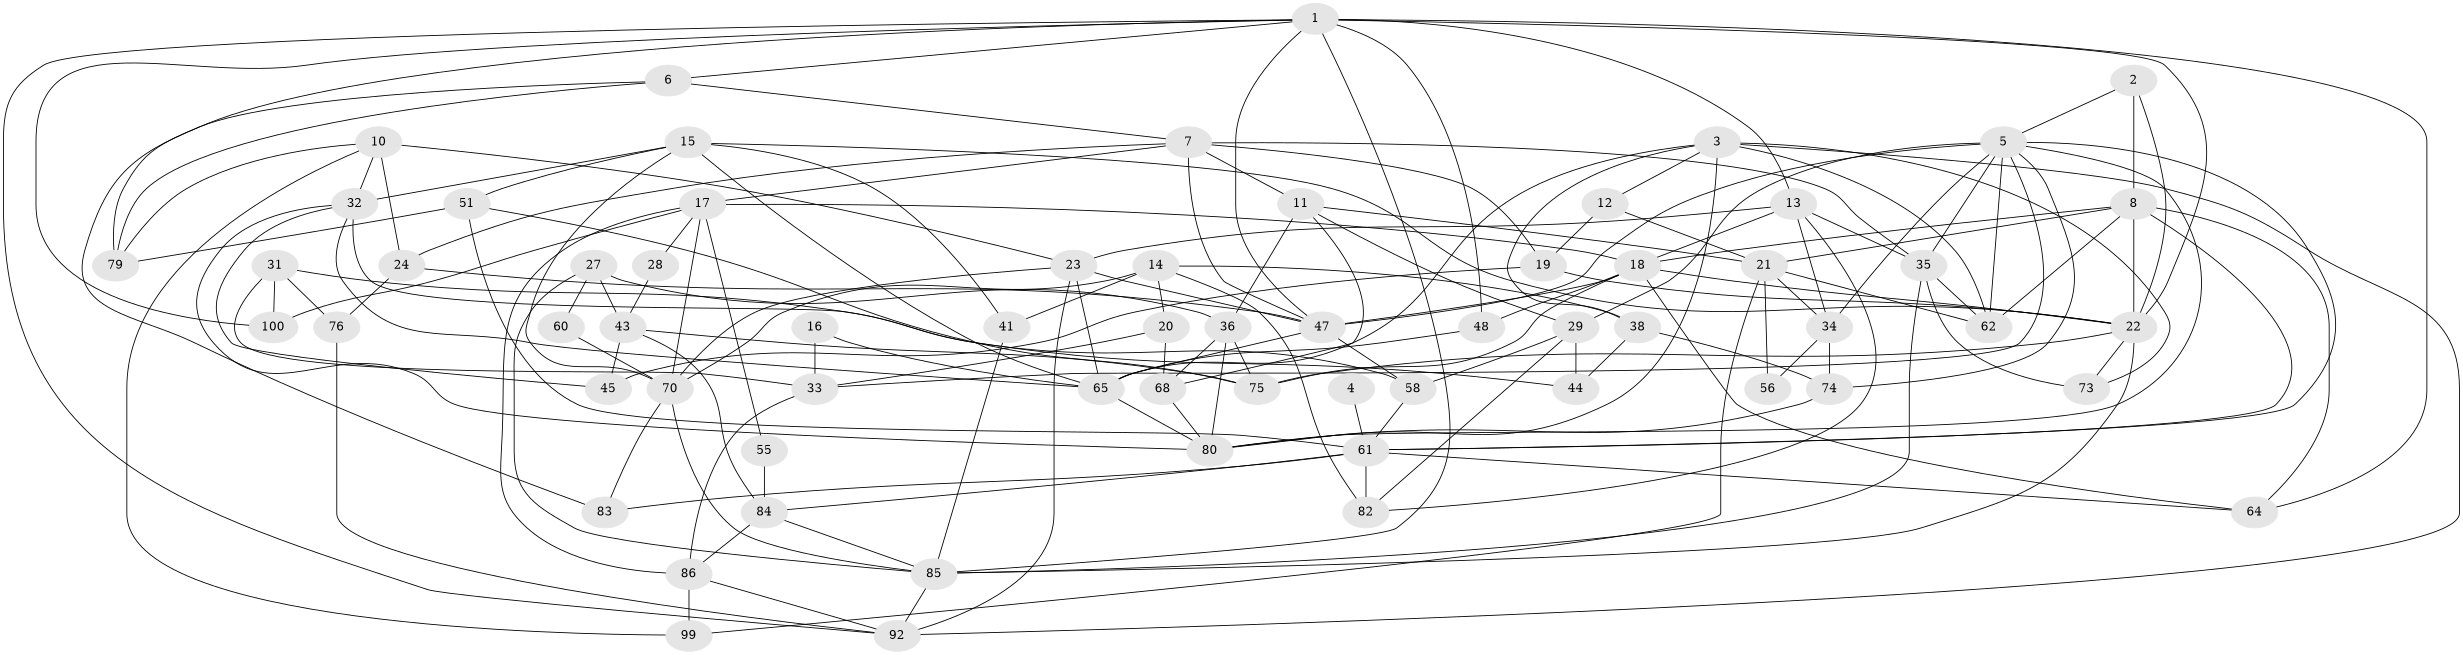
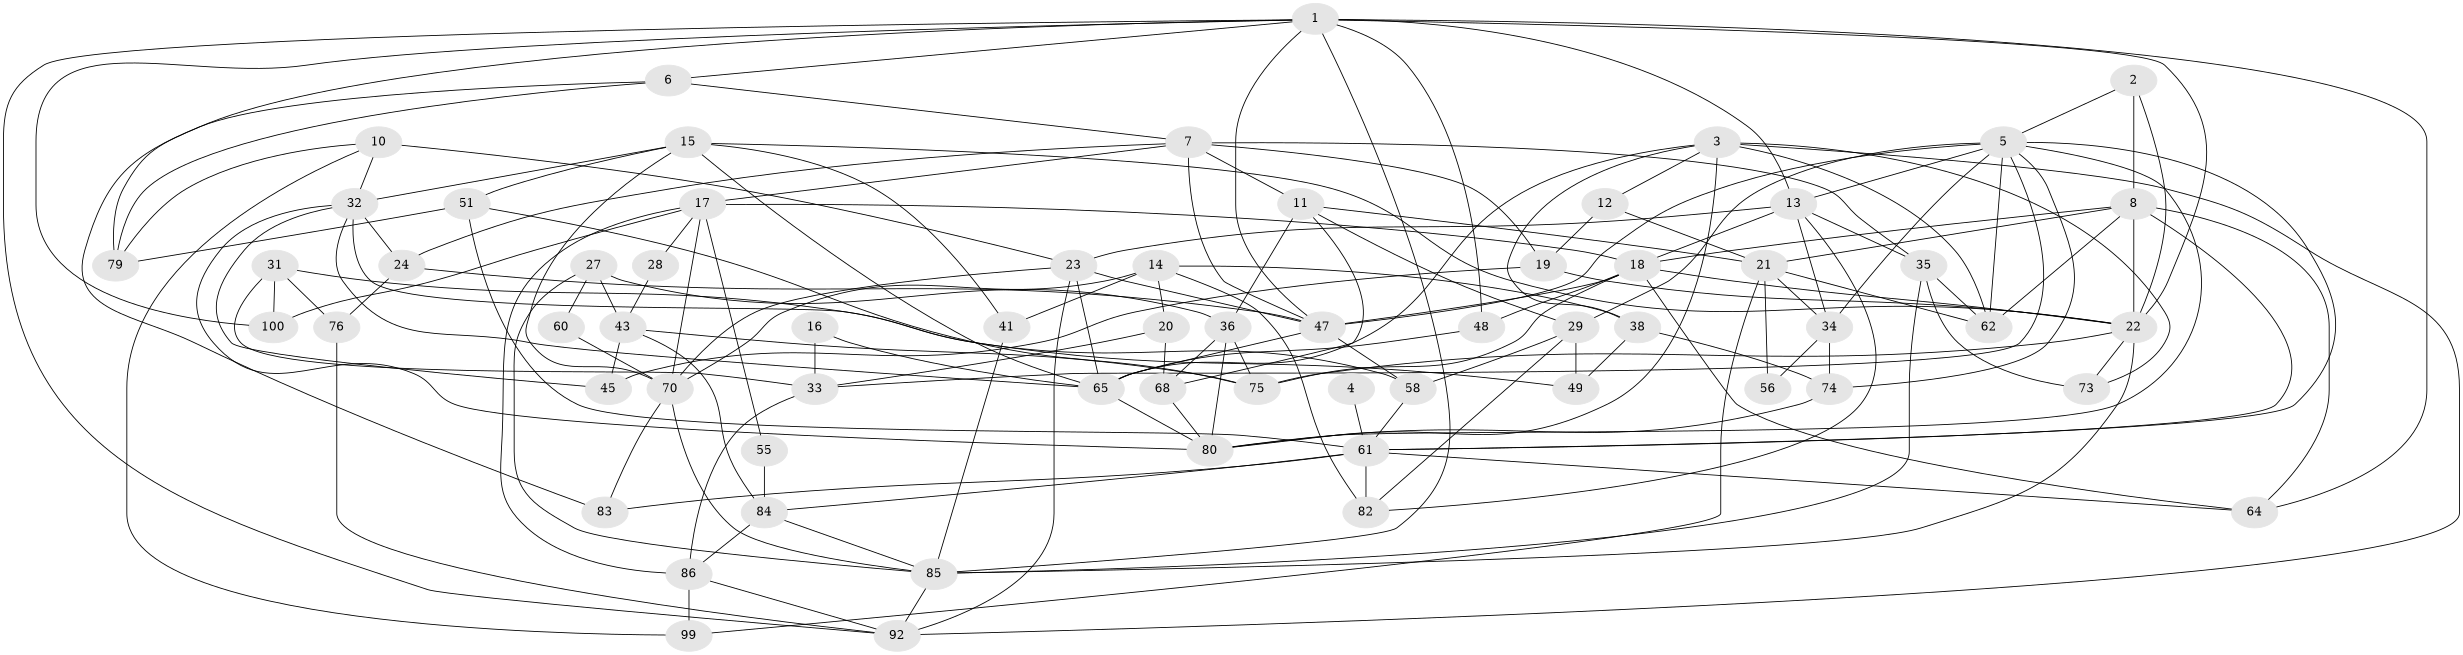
(390, 204) -> (378, 235)
(1964, 204) -> (1899, 173)
(1576, 389) -> (1576, 389)
